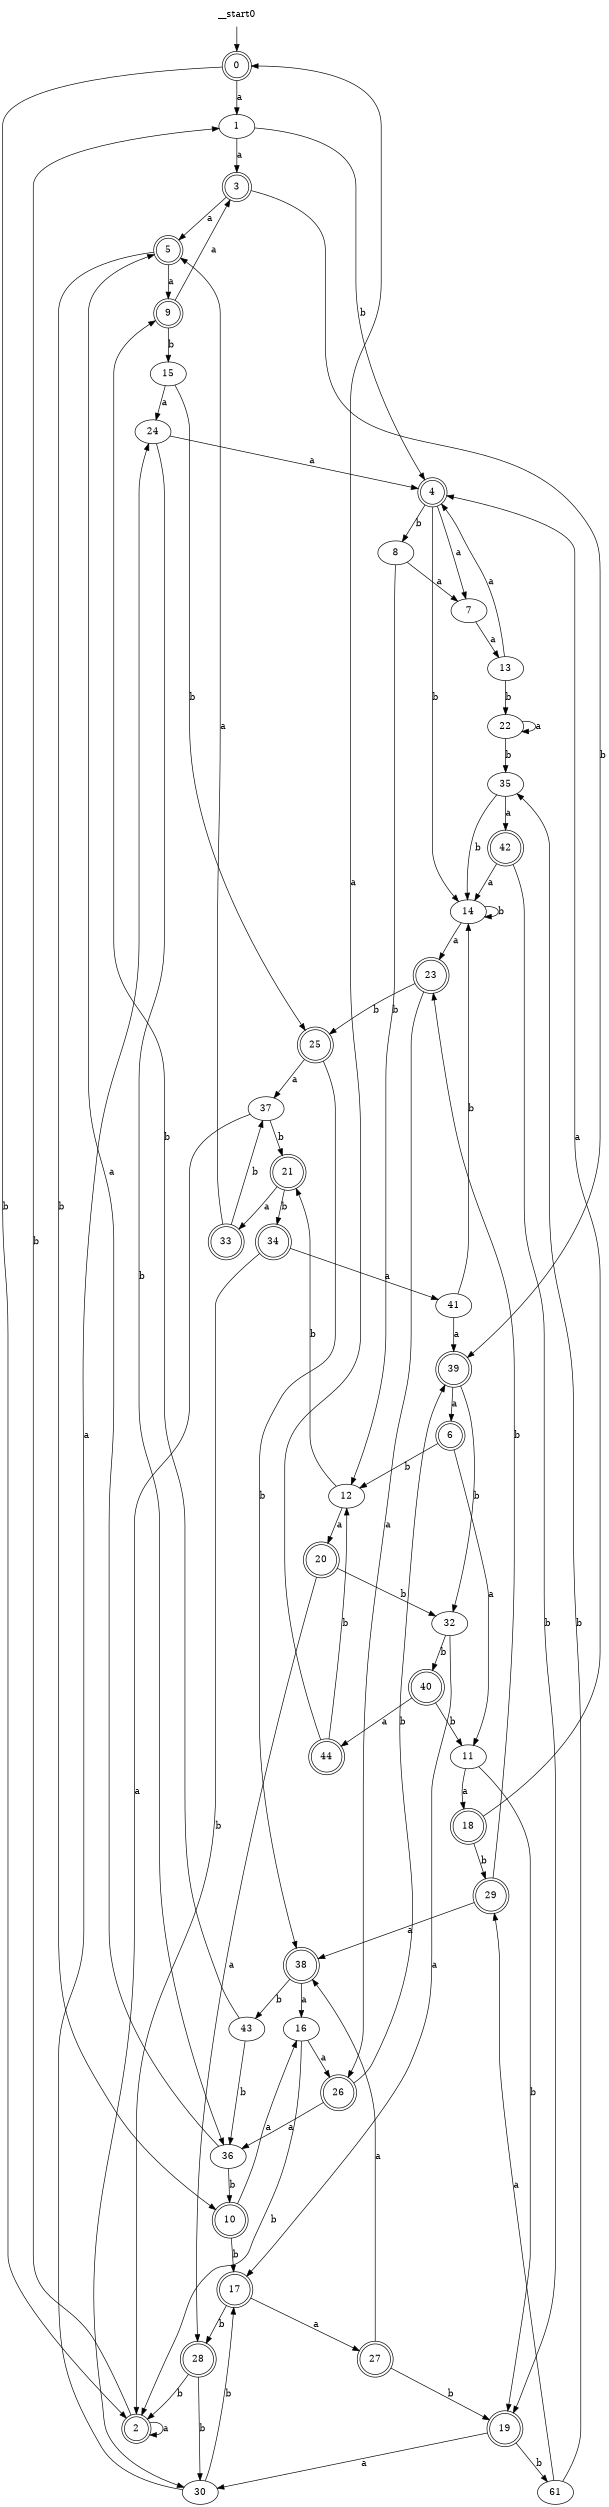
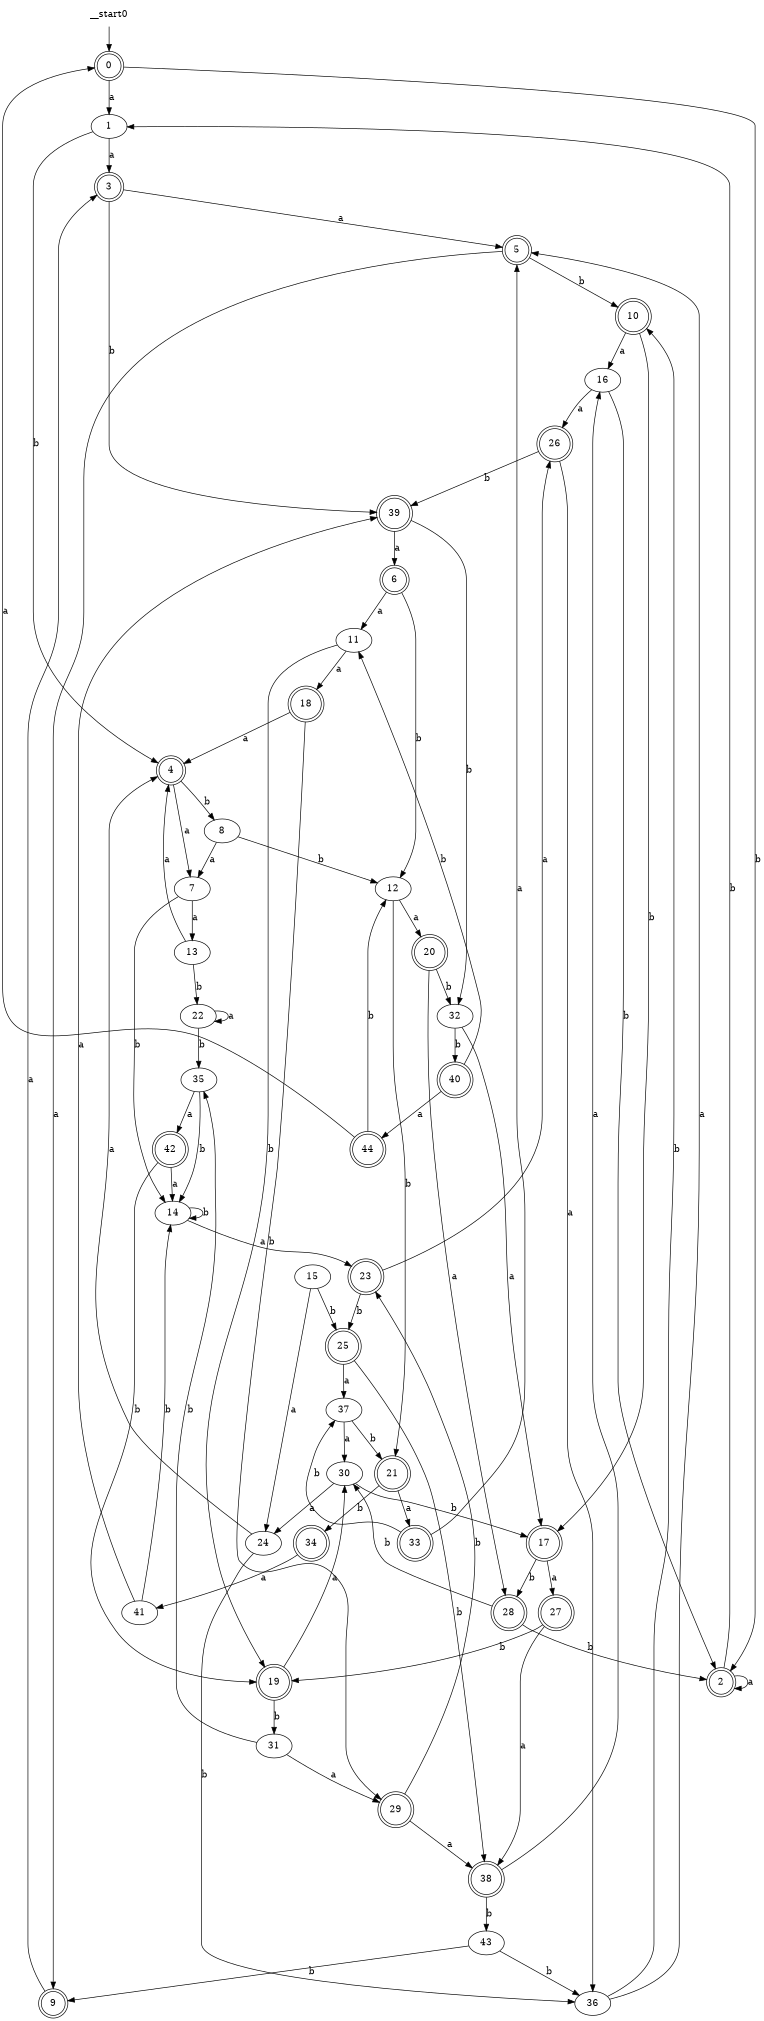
(168, 342) -> none
(432, 705) -> (134, 1040)
(213, 1828) -> none
(556, 2492) -> (274, 1746)
